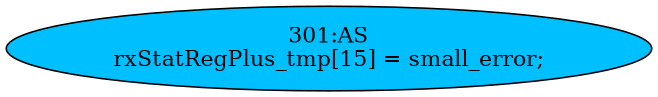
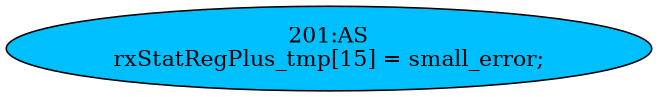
(329, 49) -> (329, 49)
